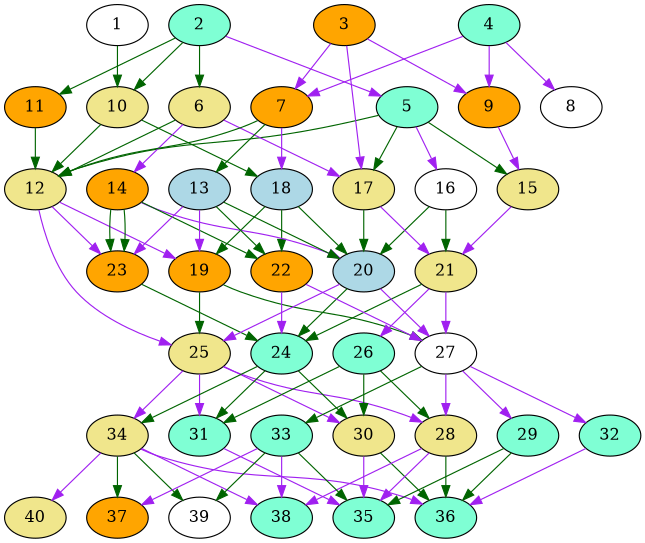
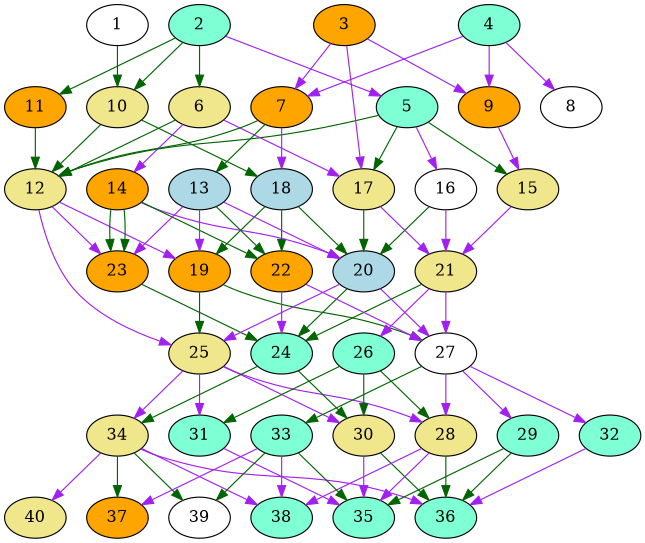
(446, 225) -> (446, 225)
(274, 226) -> (274, 226)
(245, 390) -> none
